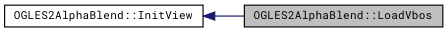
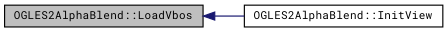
(229, 16) -> (229, 16)
